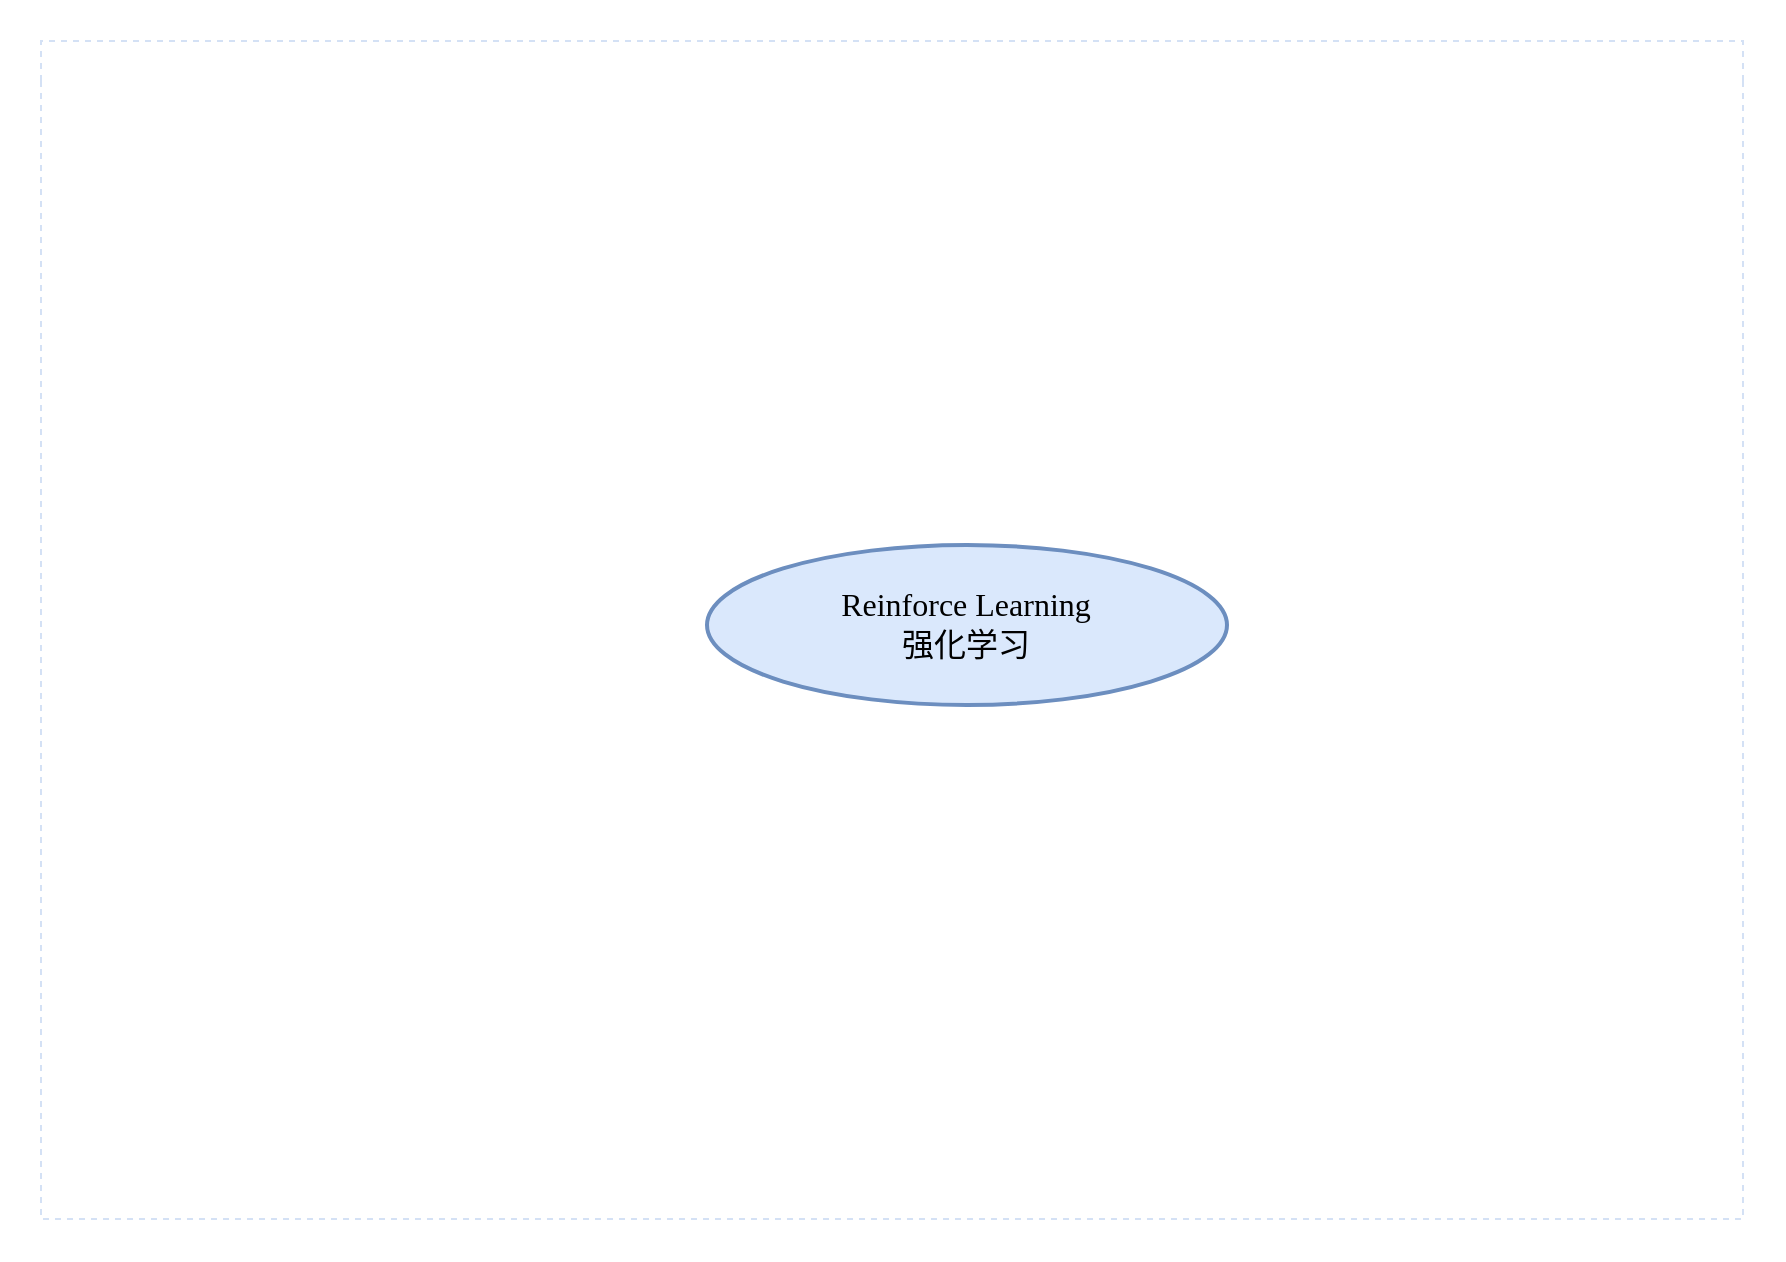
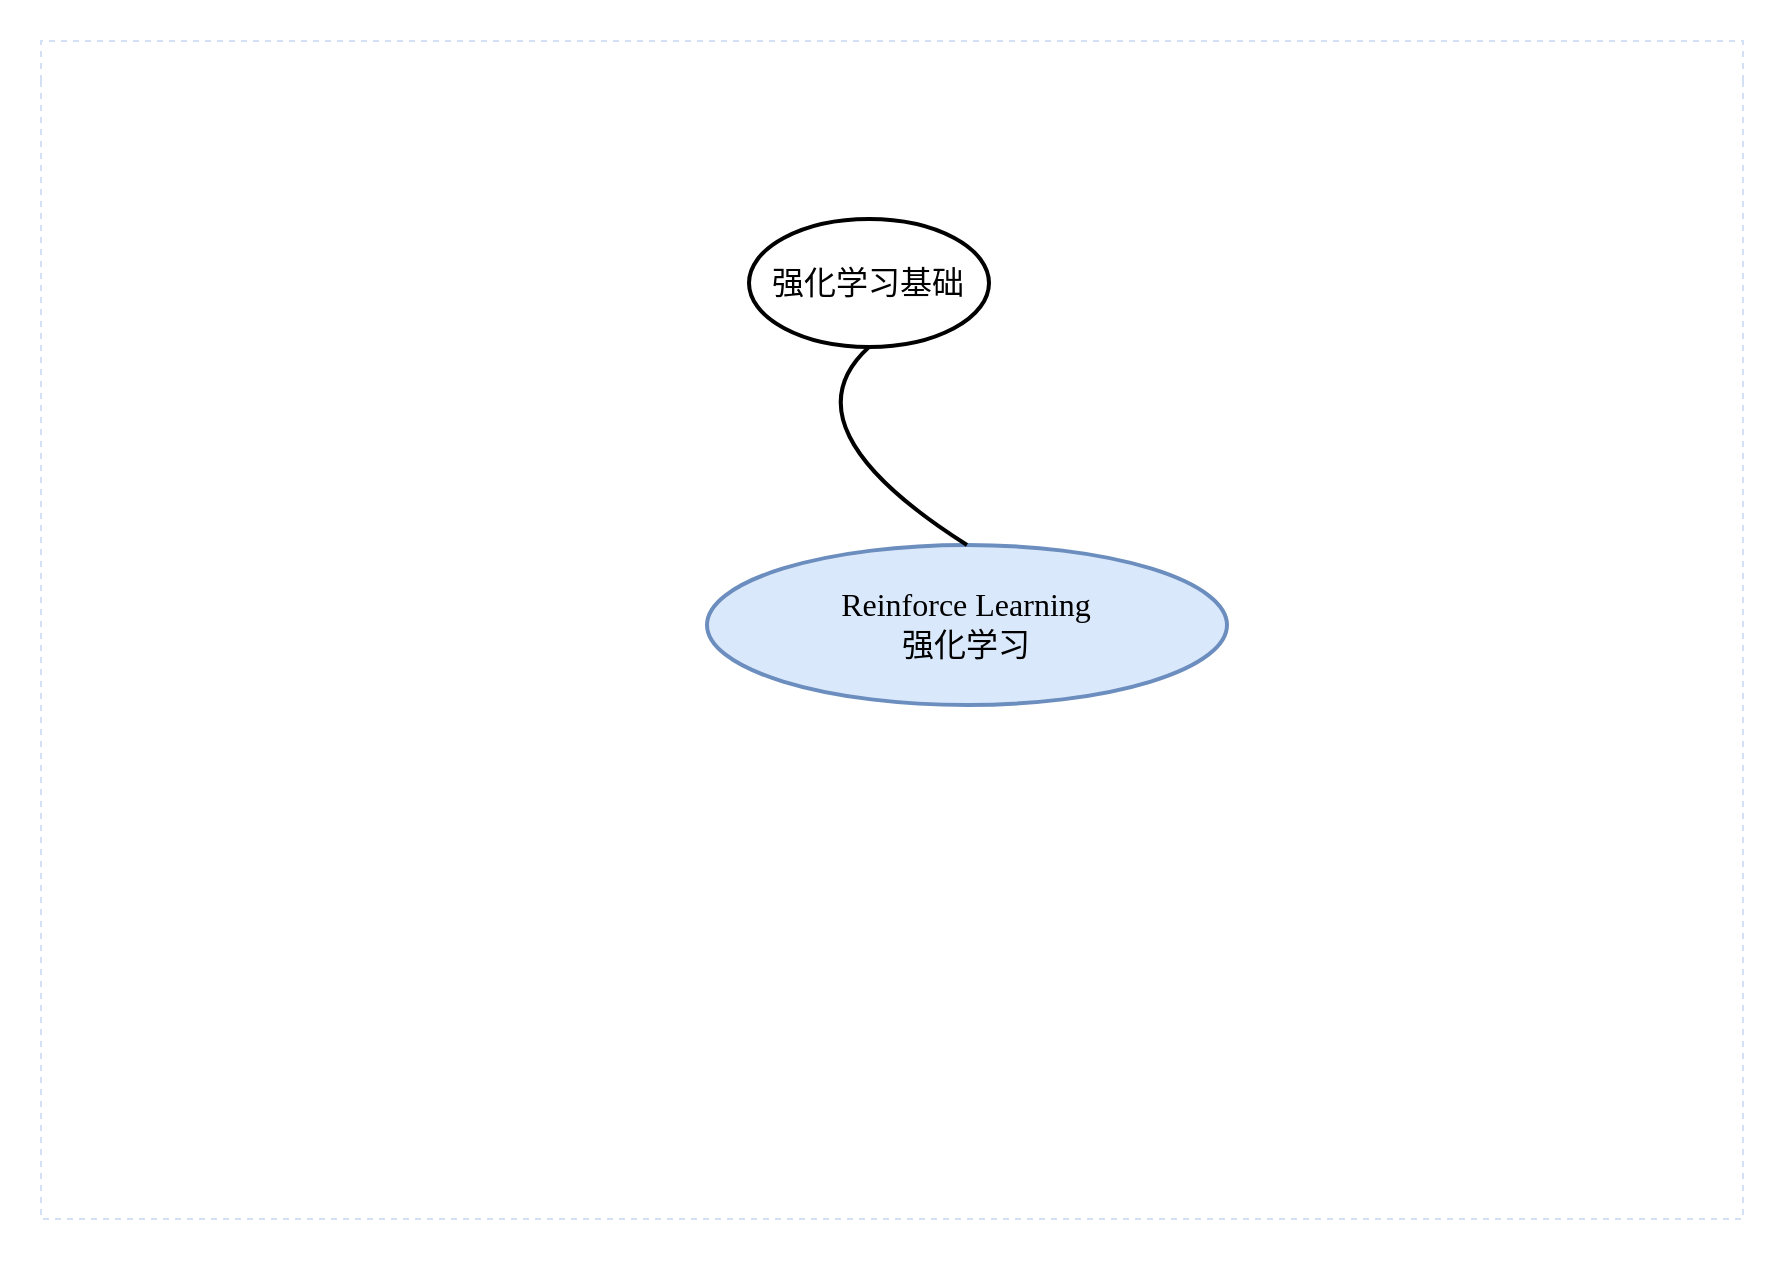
none -> (869, 283)
none -> (867, 463)
